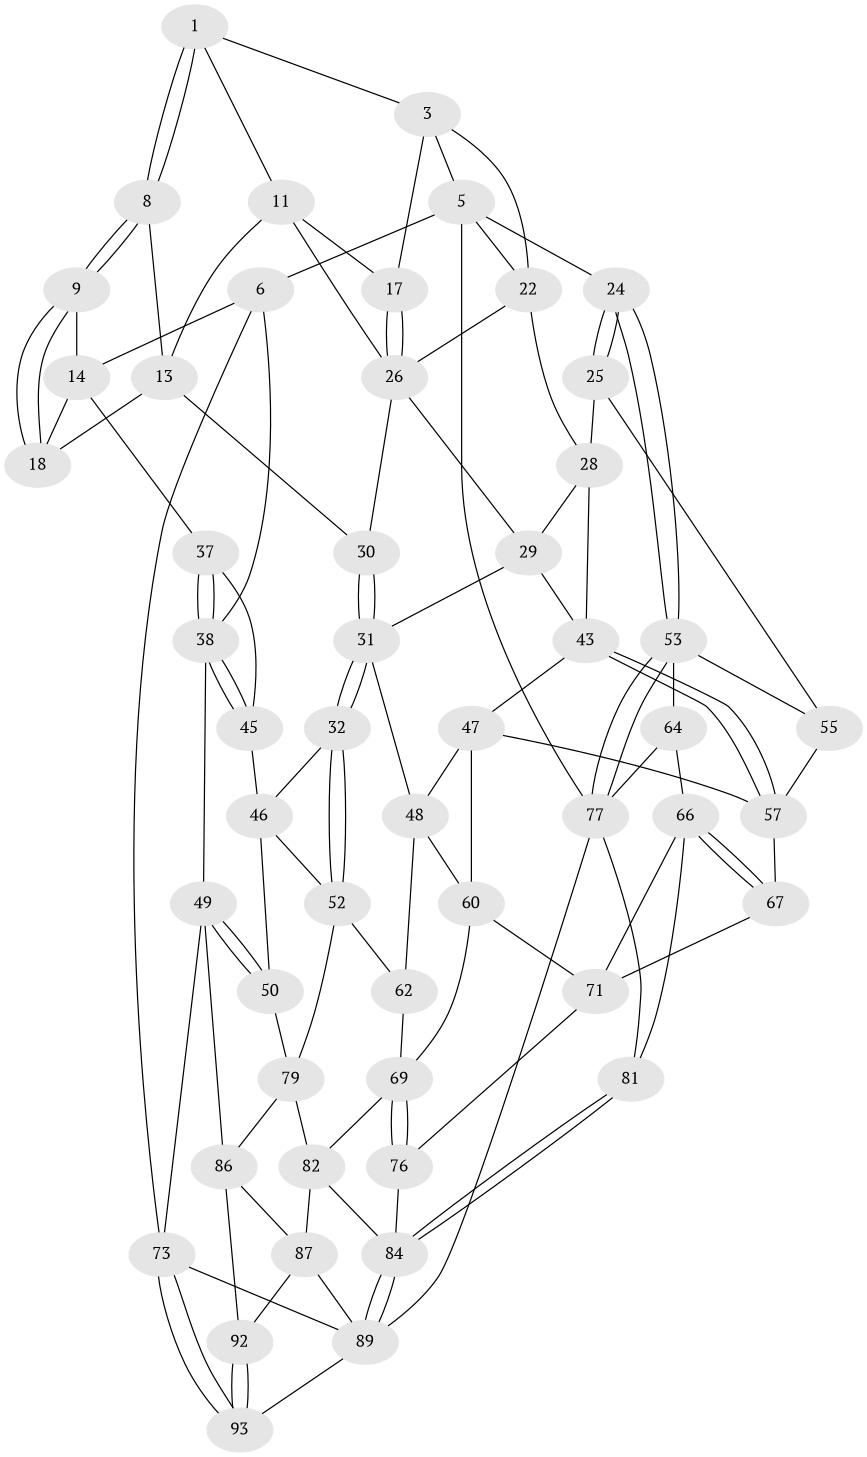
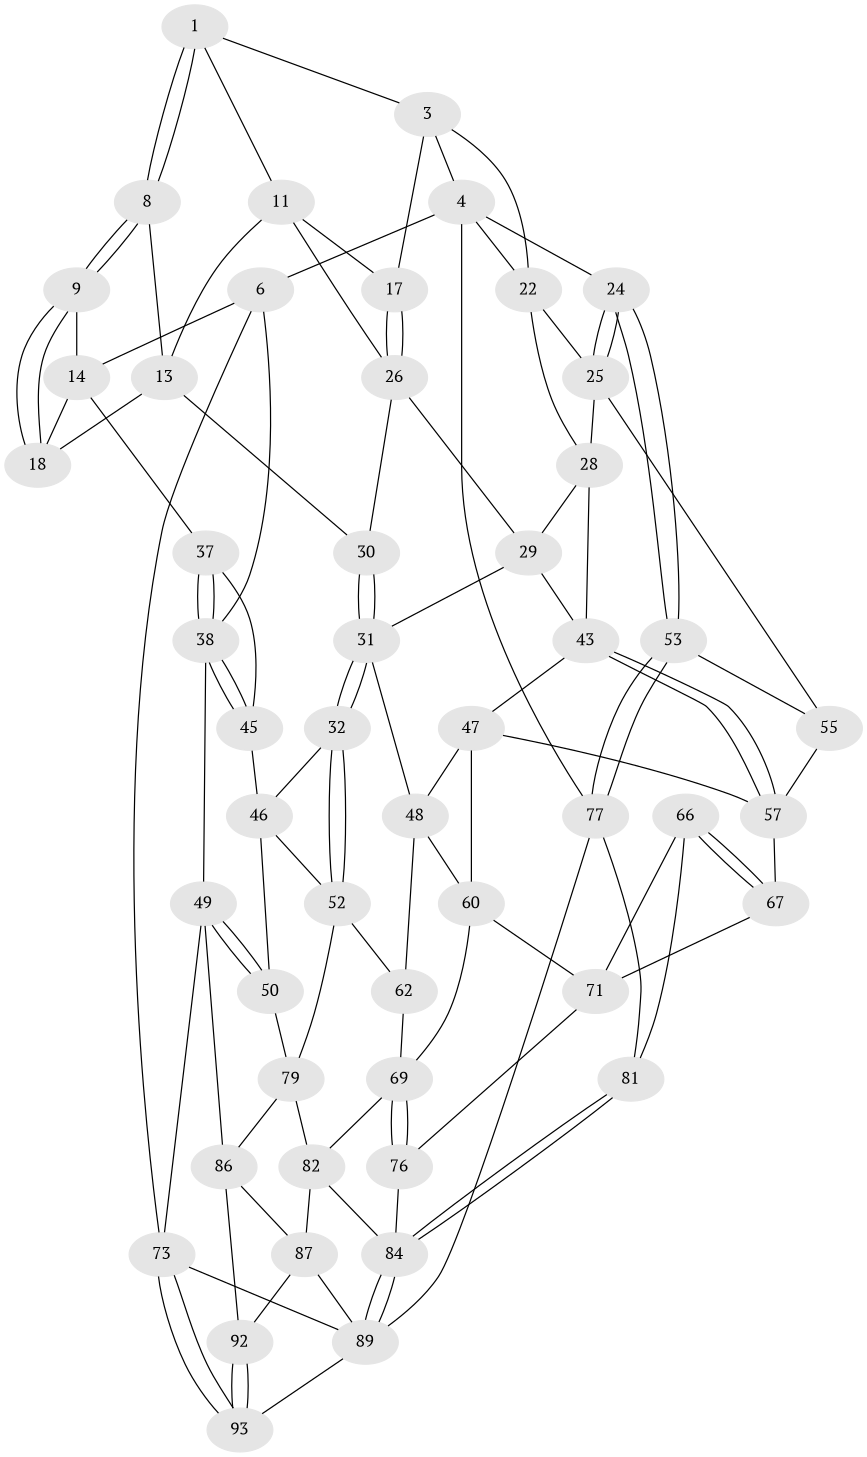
(462, 202) -> (462, 202)
(470, 328) -> (562, 334)
(674, 728) -> none
